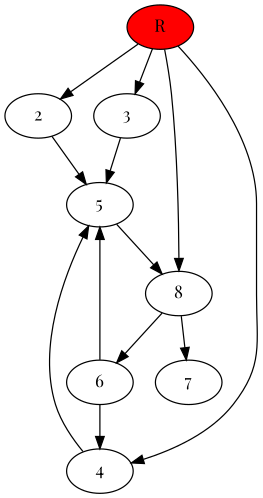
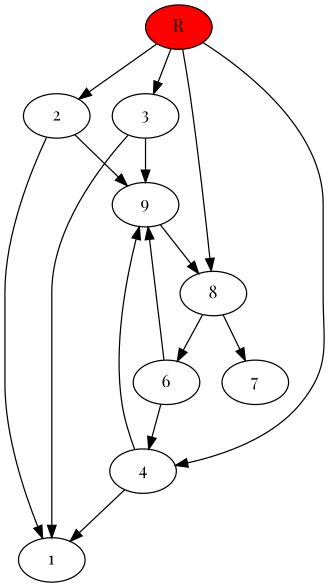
(100, 205) -> (146, 205)
none -> (52, 560)
